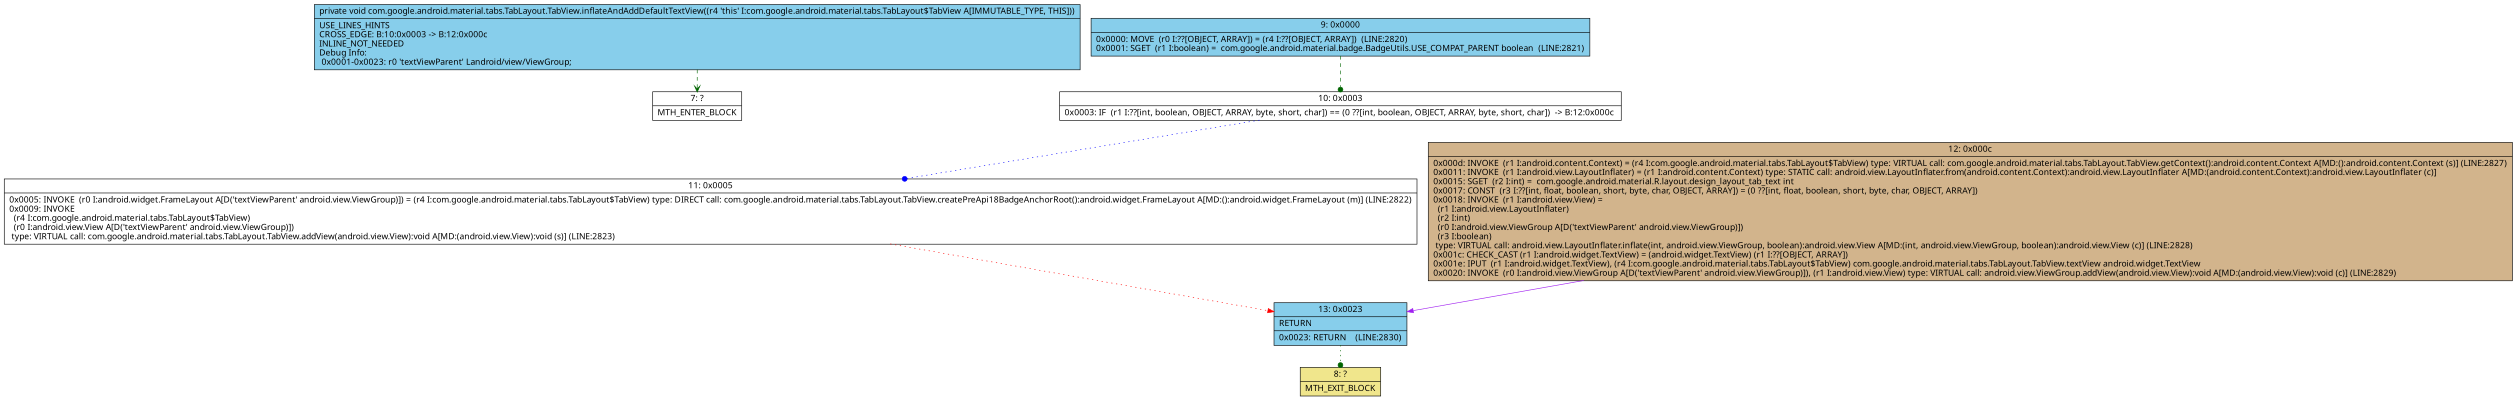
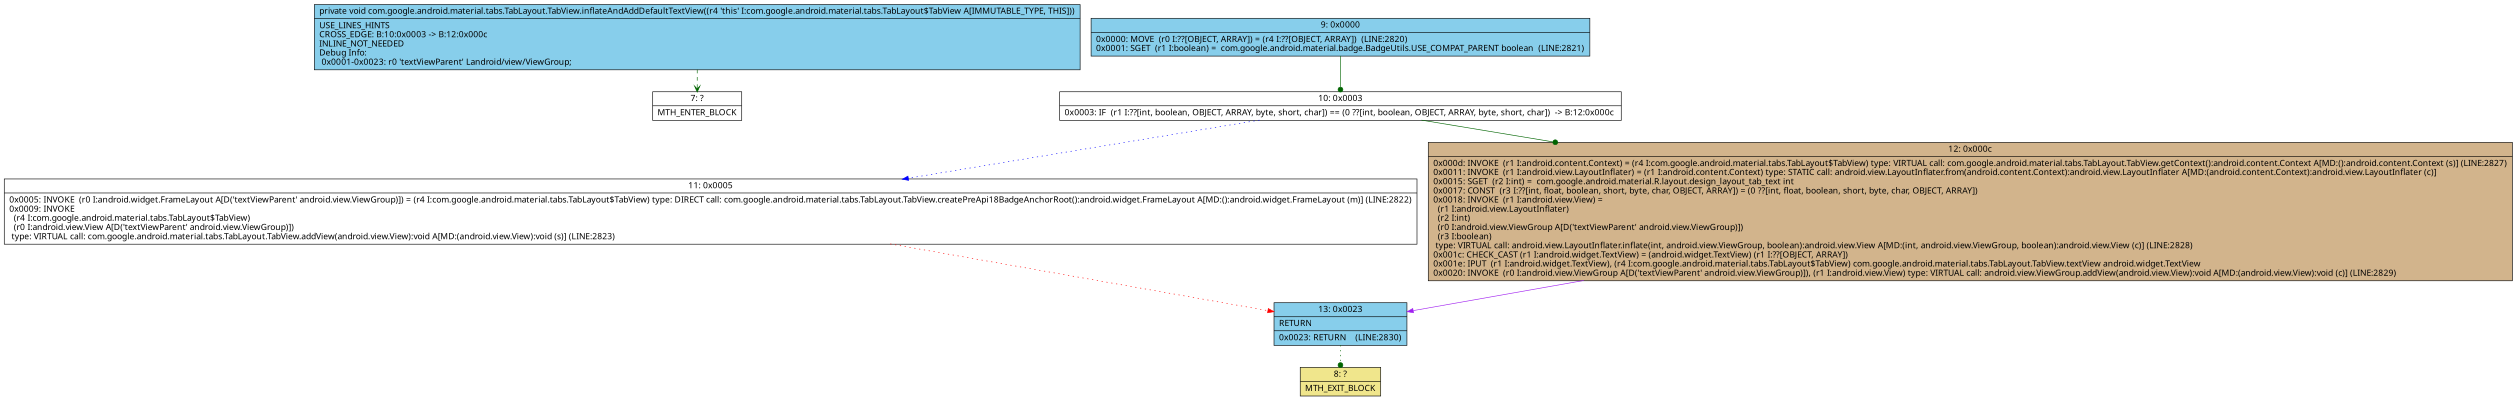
(1340, 71) -> (1340, 71)
none -> (1487, 131)
(1083, 149) -> (1083, 149)
